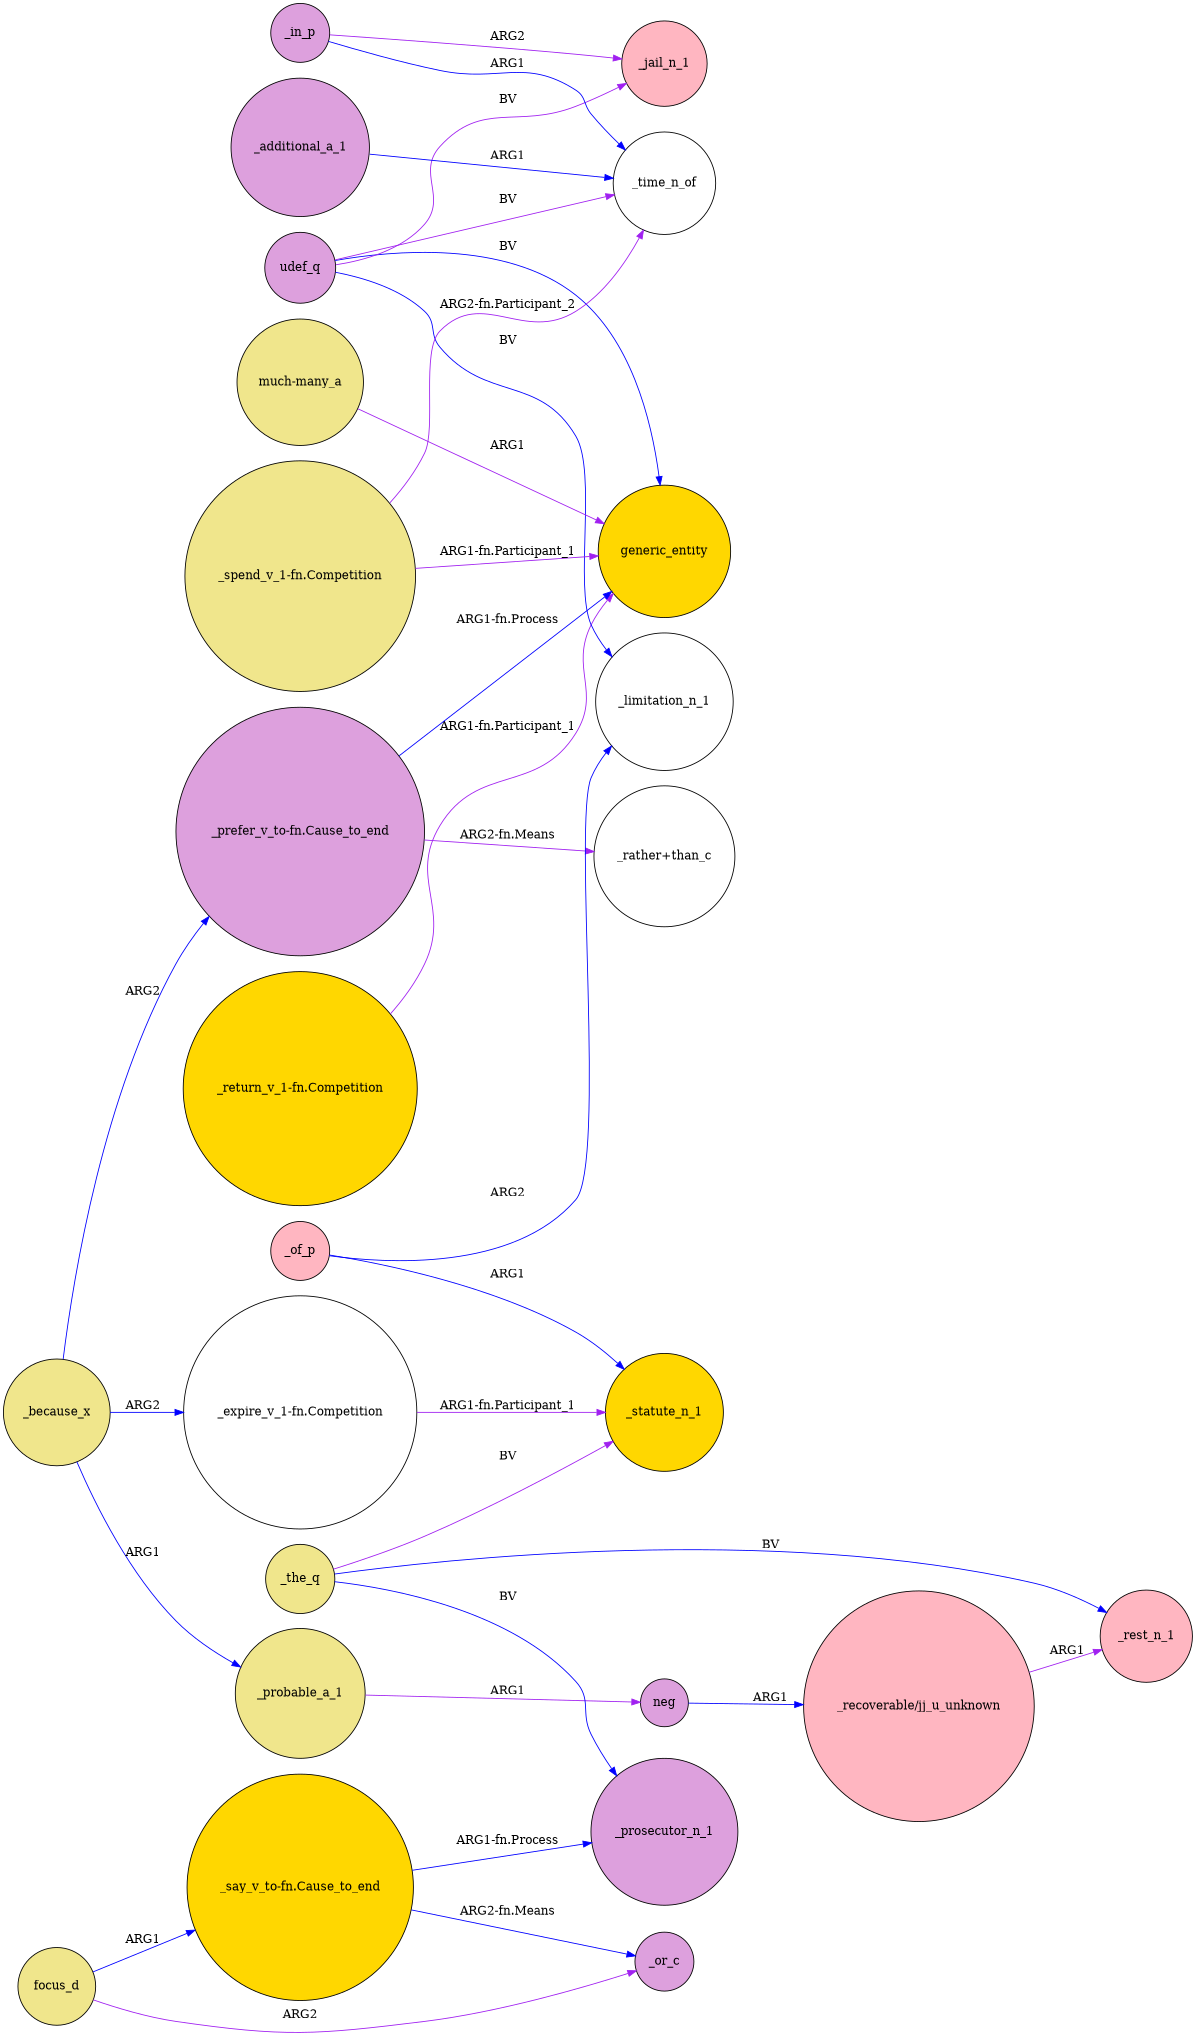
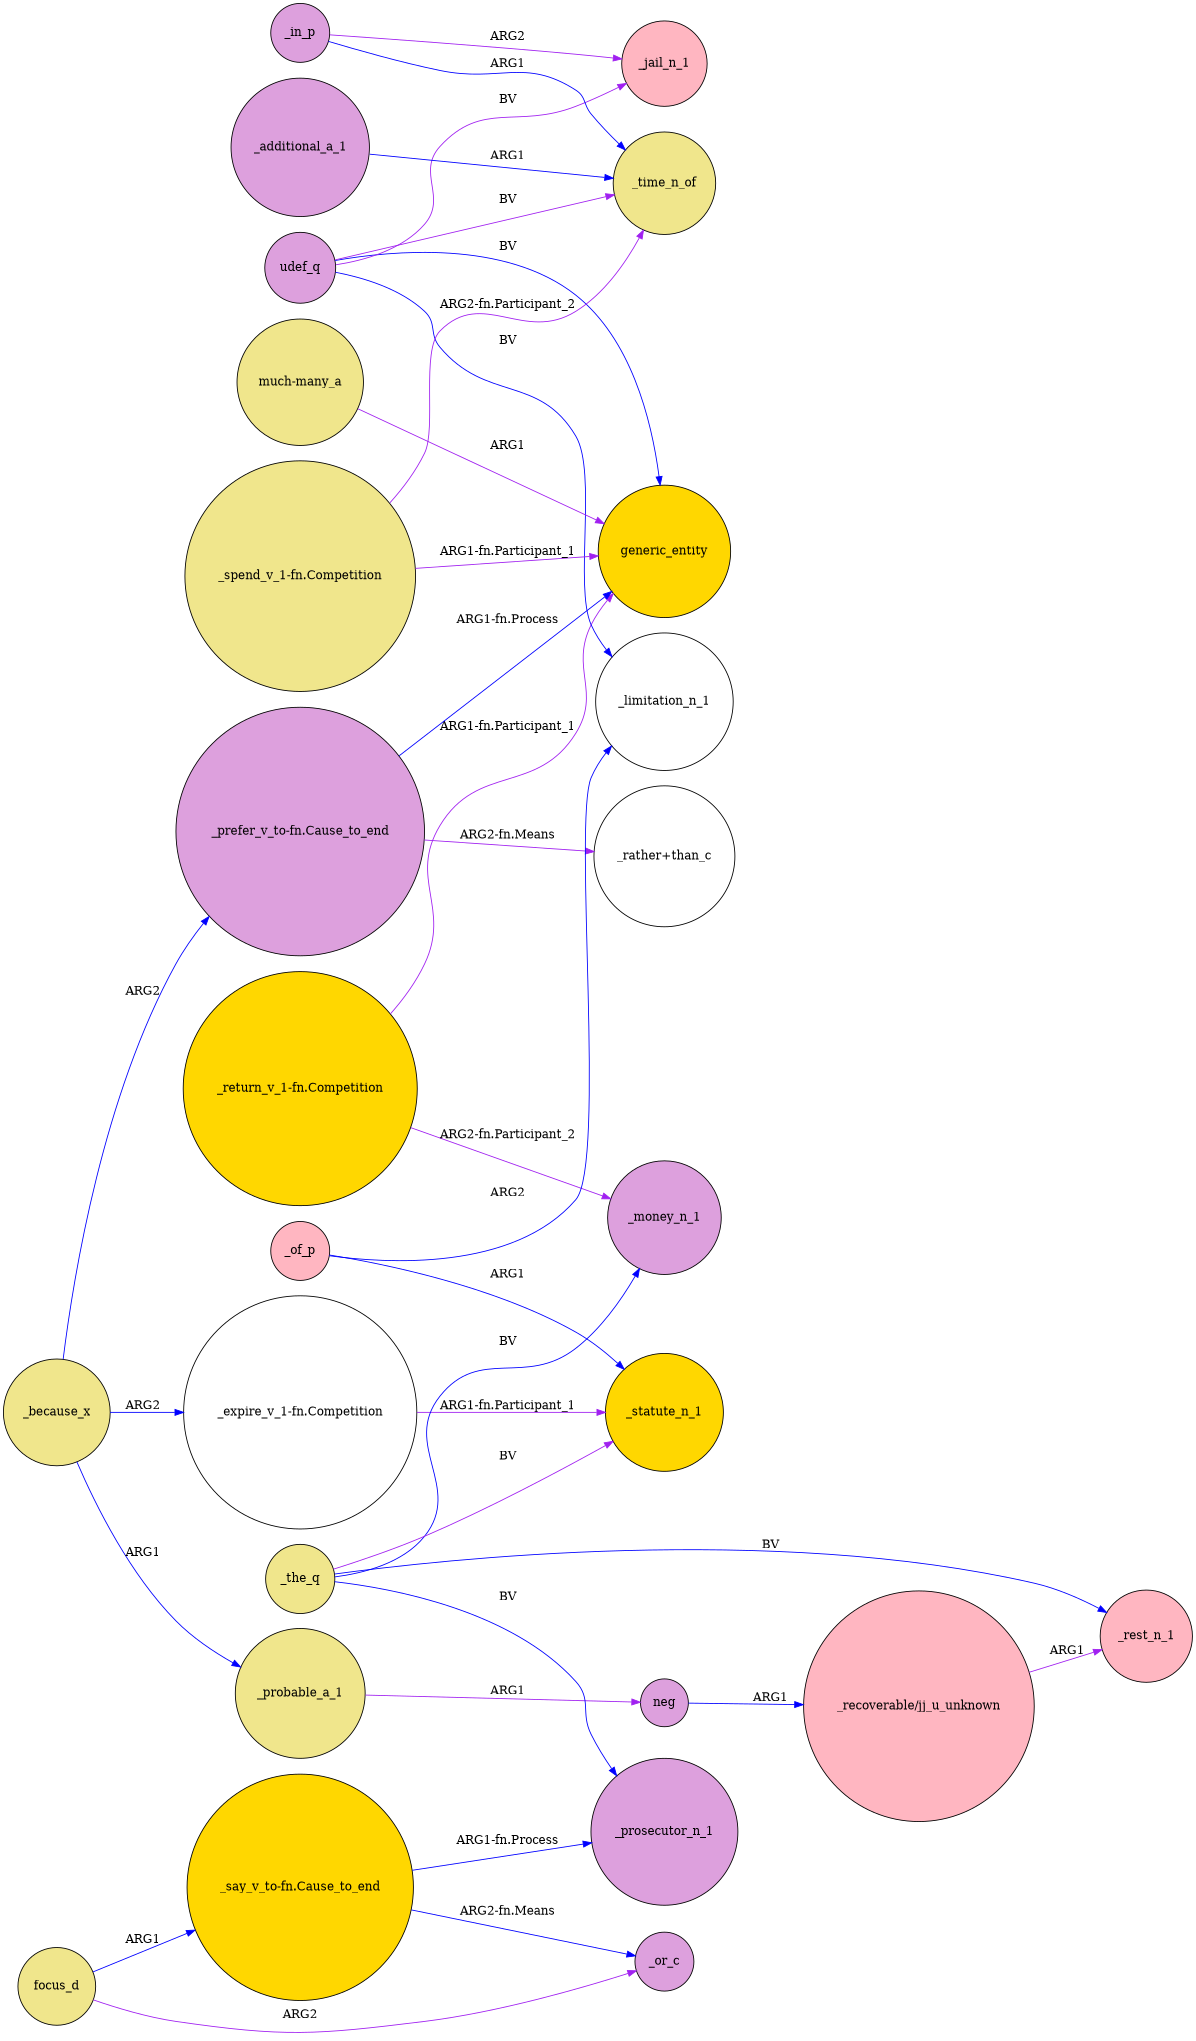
(664, 183) -> (664, 183)
none -> (664, 1218)
